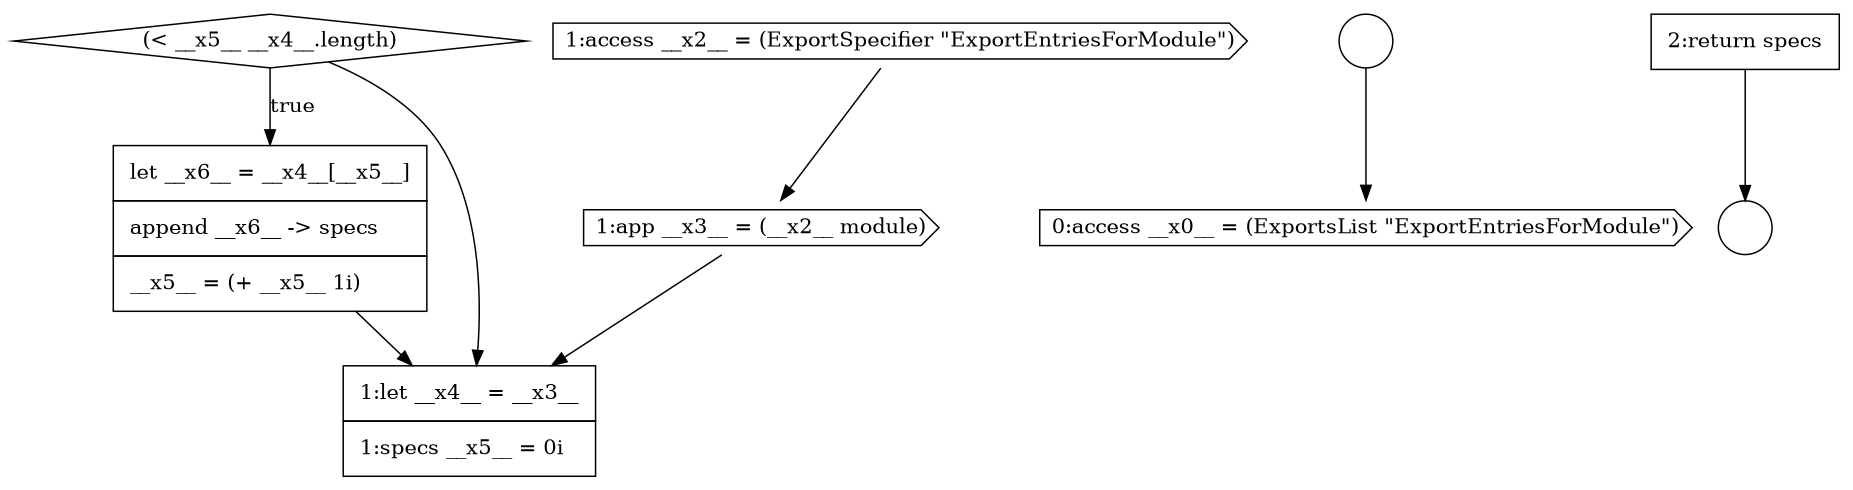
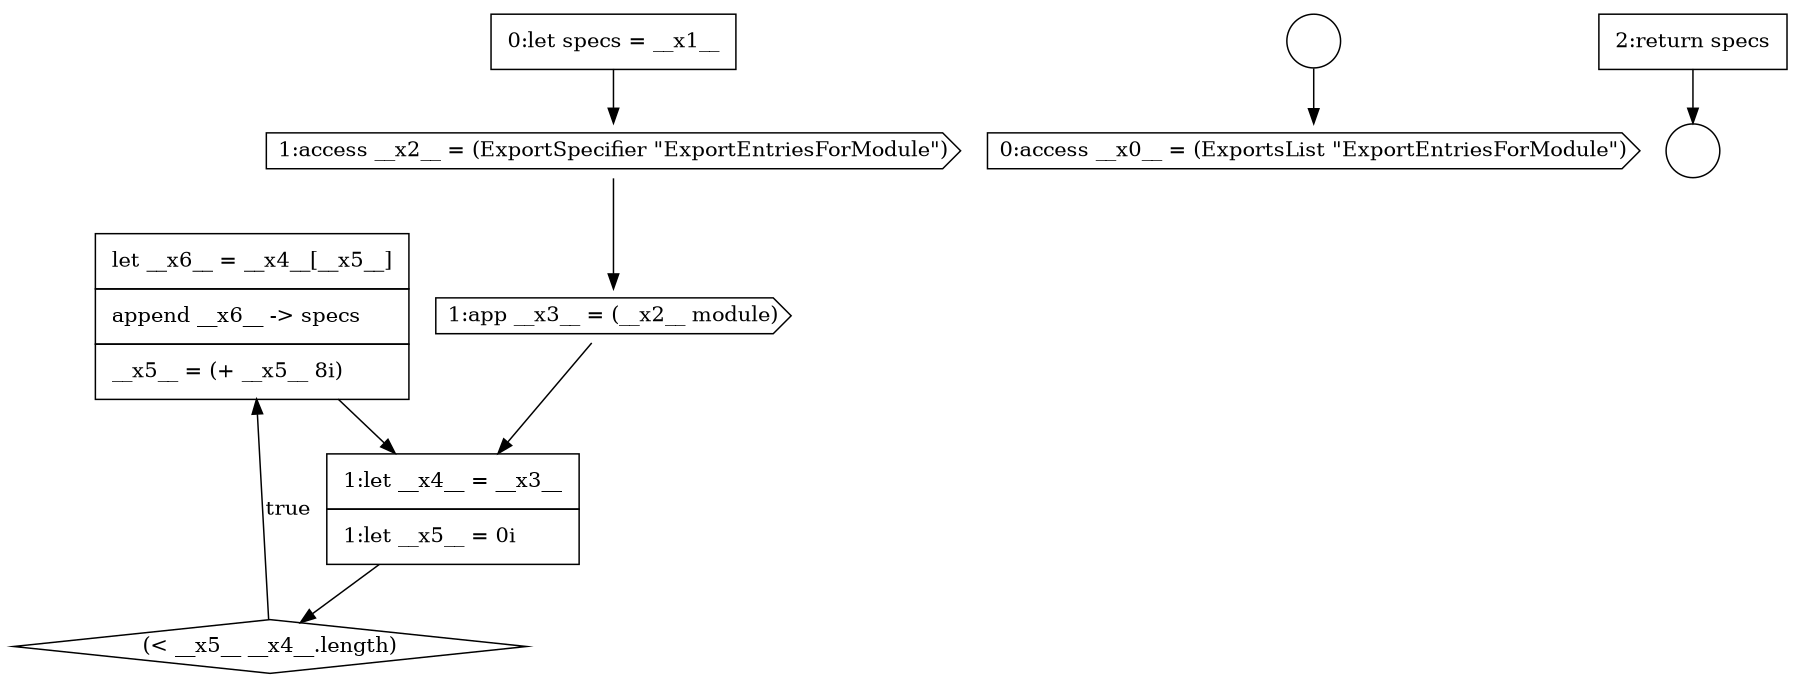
none -> (613, 41)
(456, 176) -> (346, 589)
(245, 283) -> (228, 371)
(462, 448) -> (430, 536)
